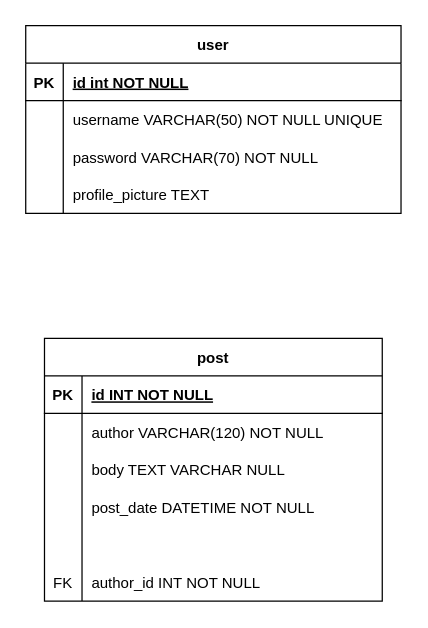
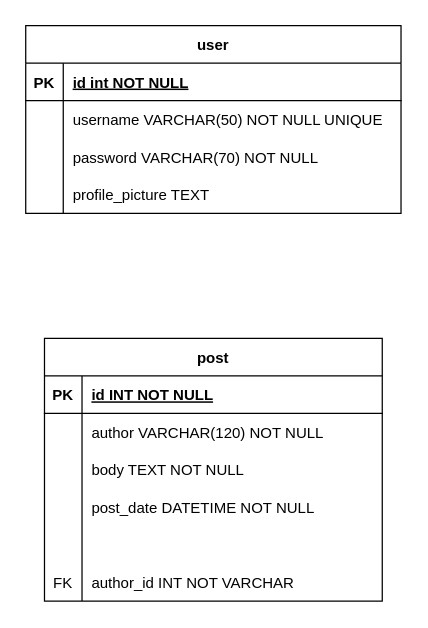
(178, 470) -> (161, 470)
(176, 583) -> (188, 583)
